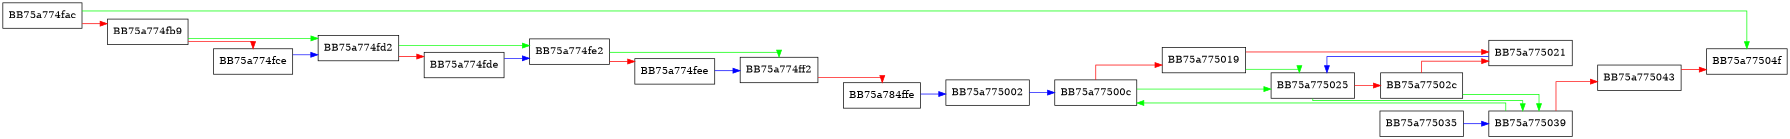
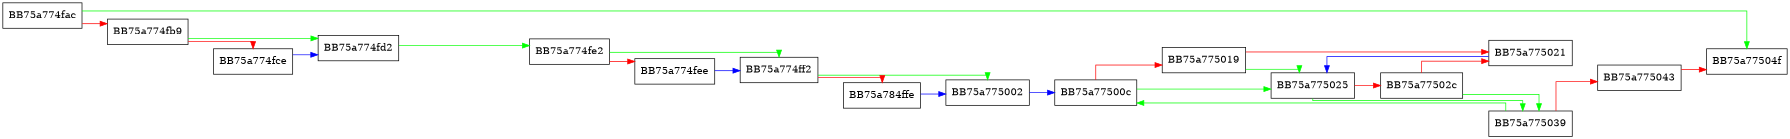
(464, 65) -> none
none -> (903, 75)
(1422, 124) -> none
